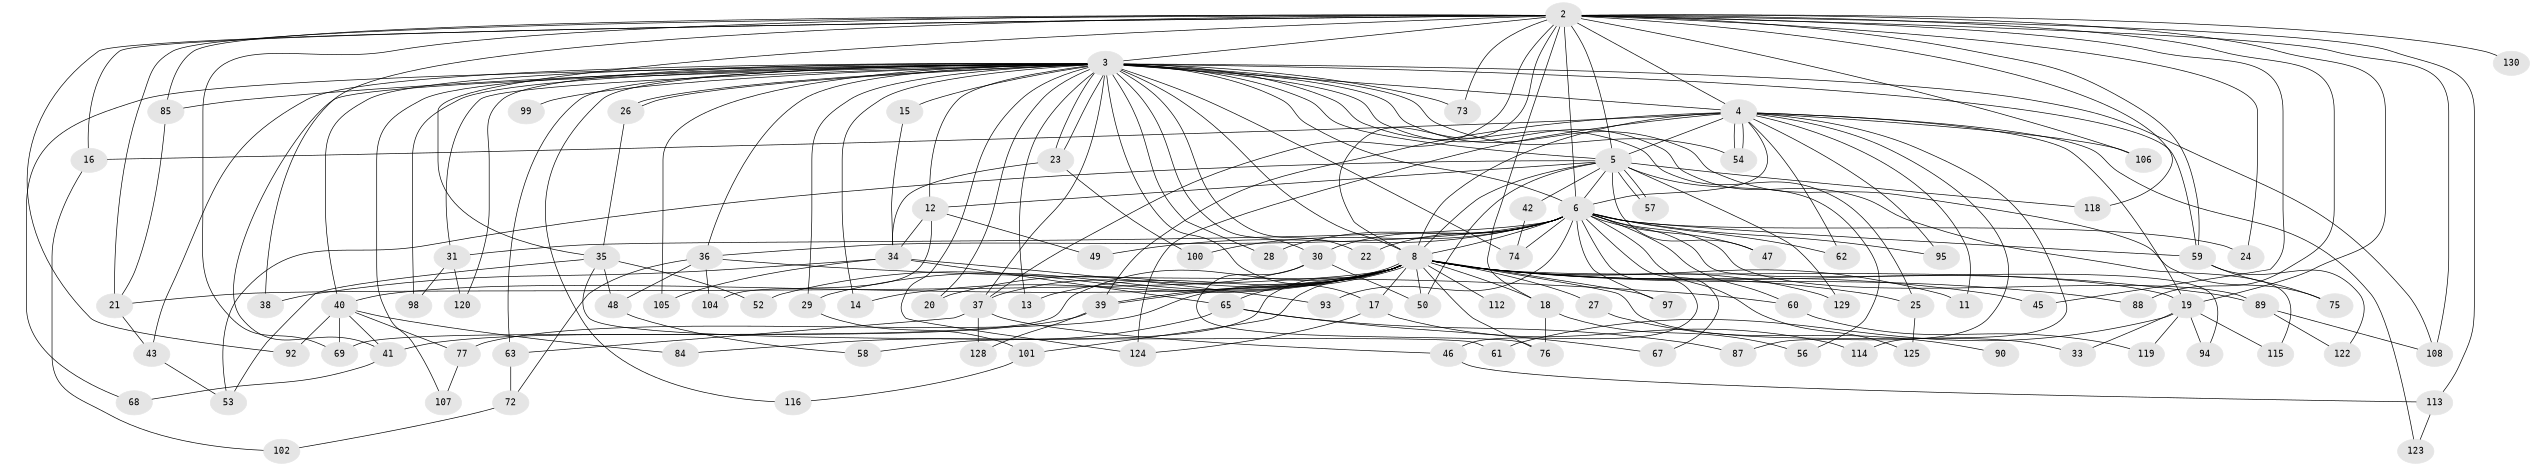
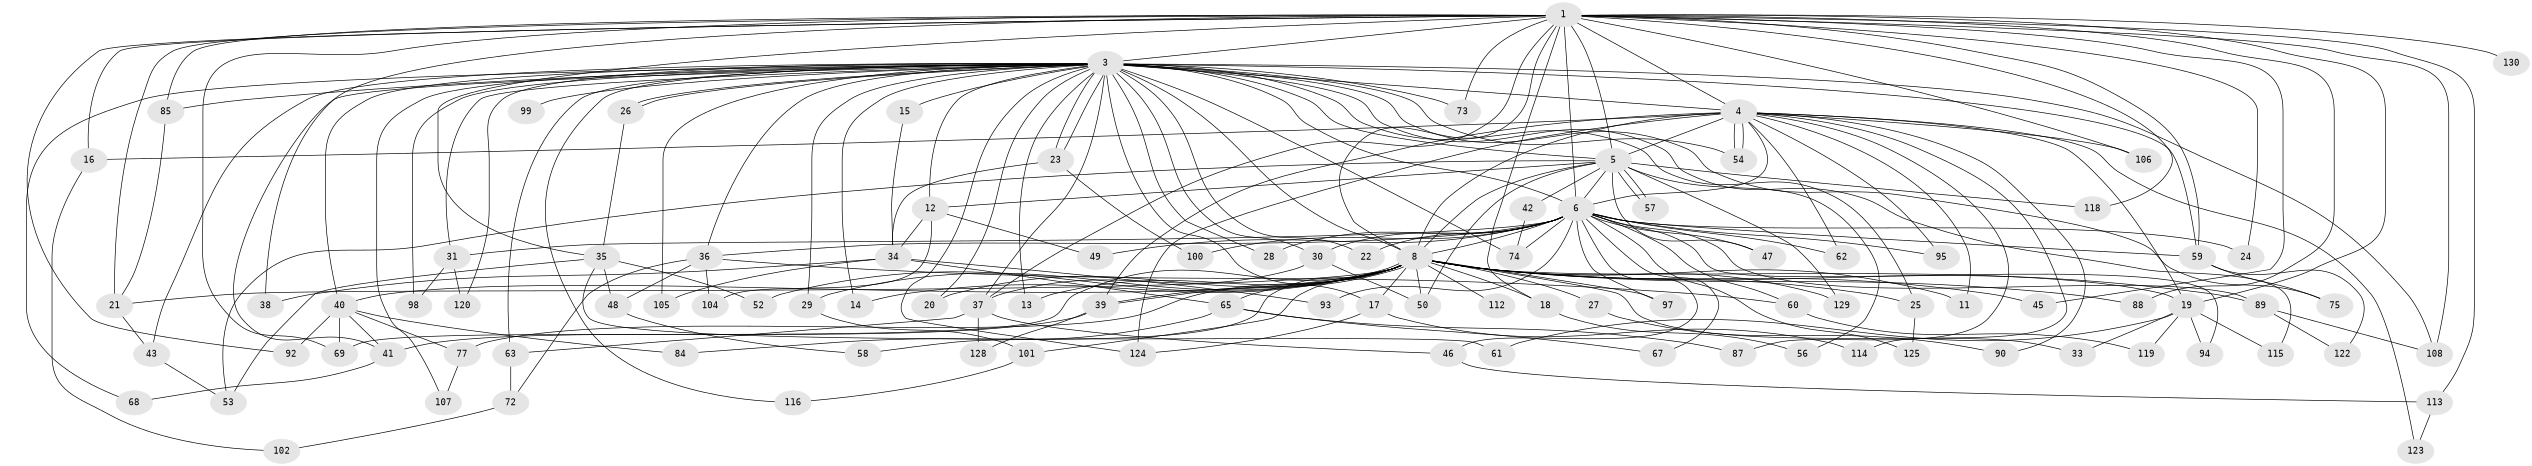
(1564, 15) -> (1564, 15)
none -> (1996, 171)
(1545, 354) -> none
